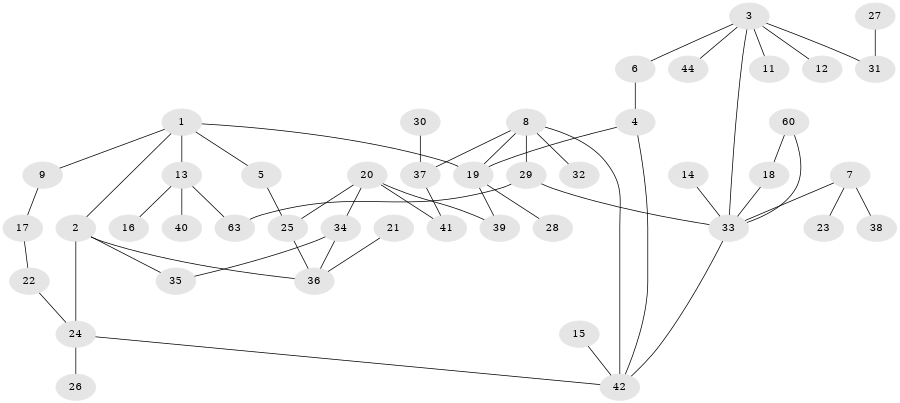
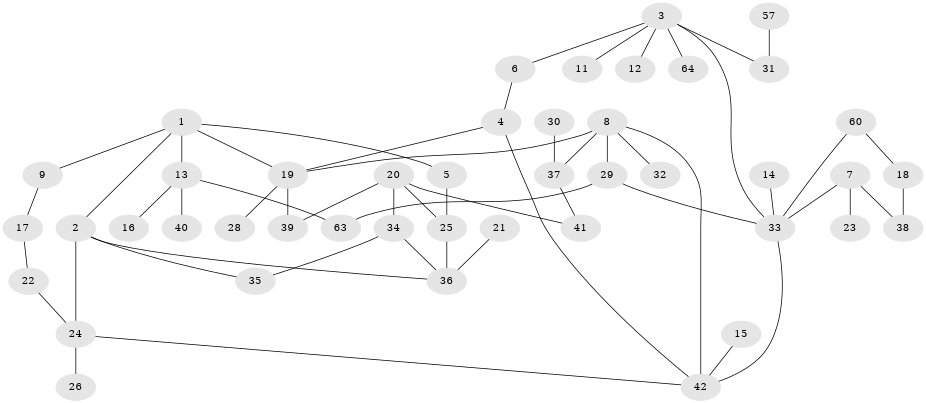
(875, 16) -> (769, 16)
(688, 69) -> (688, 69)
(749, 202) -> (903, 202)
